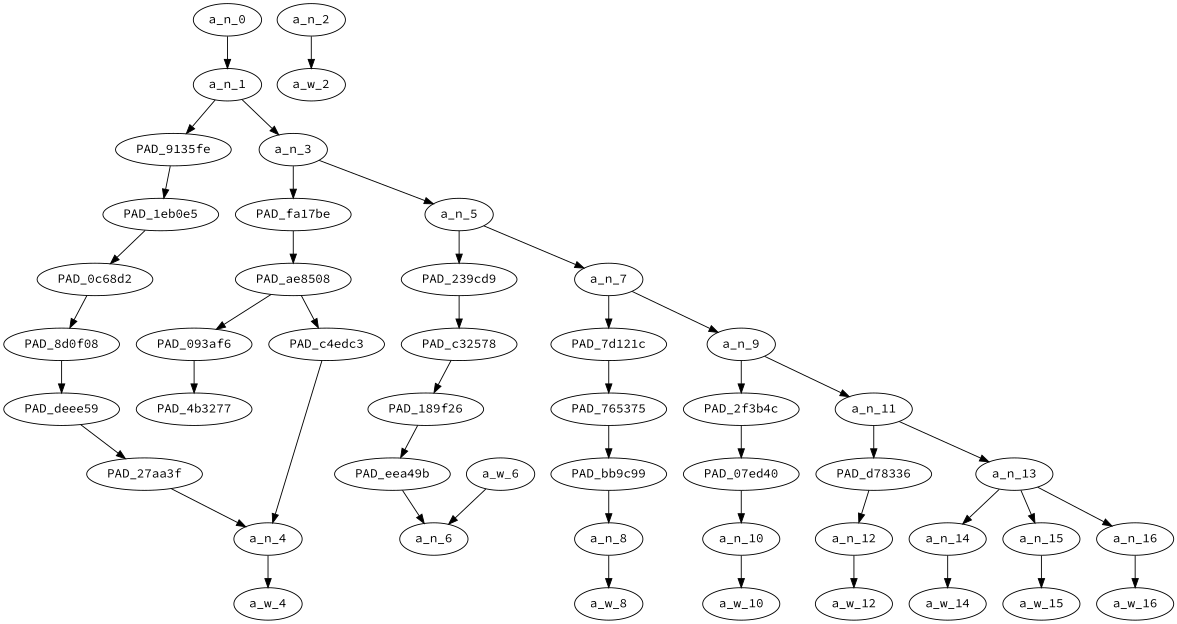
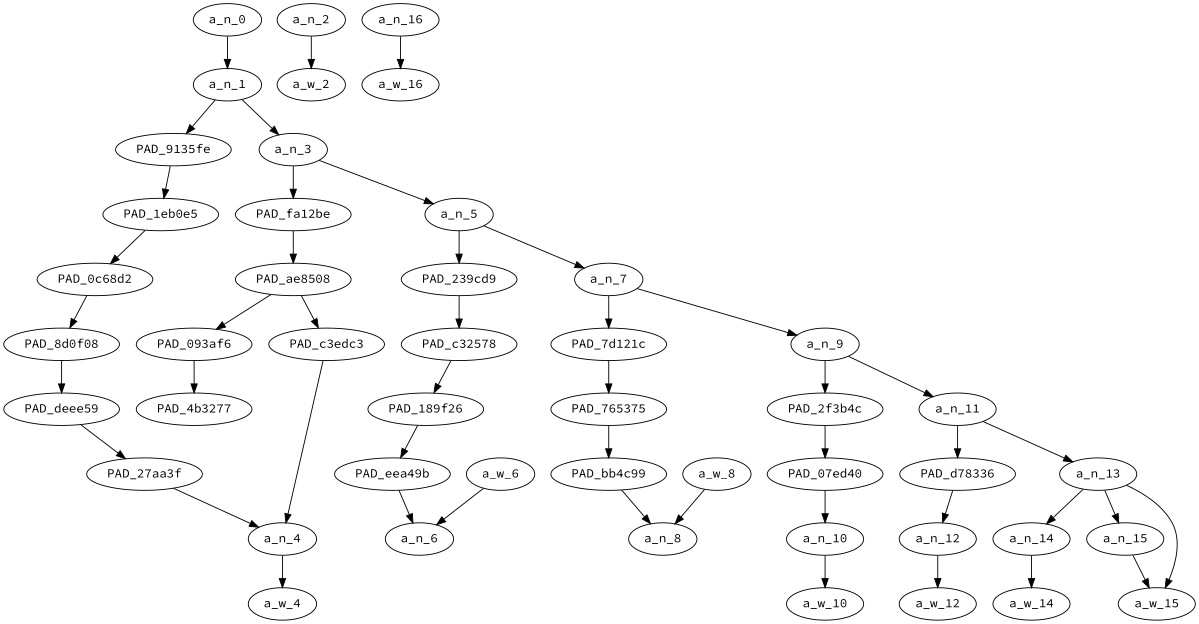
(293, 215) -> (293, 215)
(327, 344) -> (327, 344)
(609, 474) -> (609, 474)
(1071, 504) -> (1172, 522)
(609, 567) -> (693, 503)
